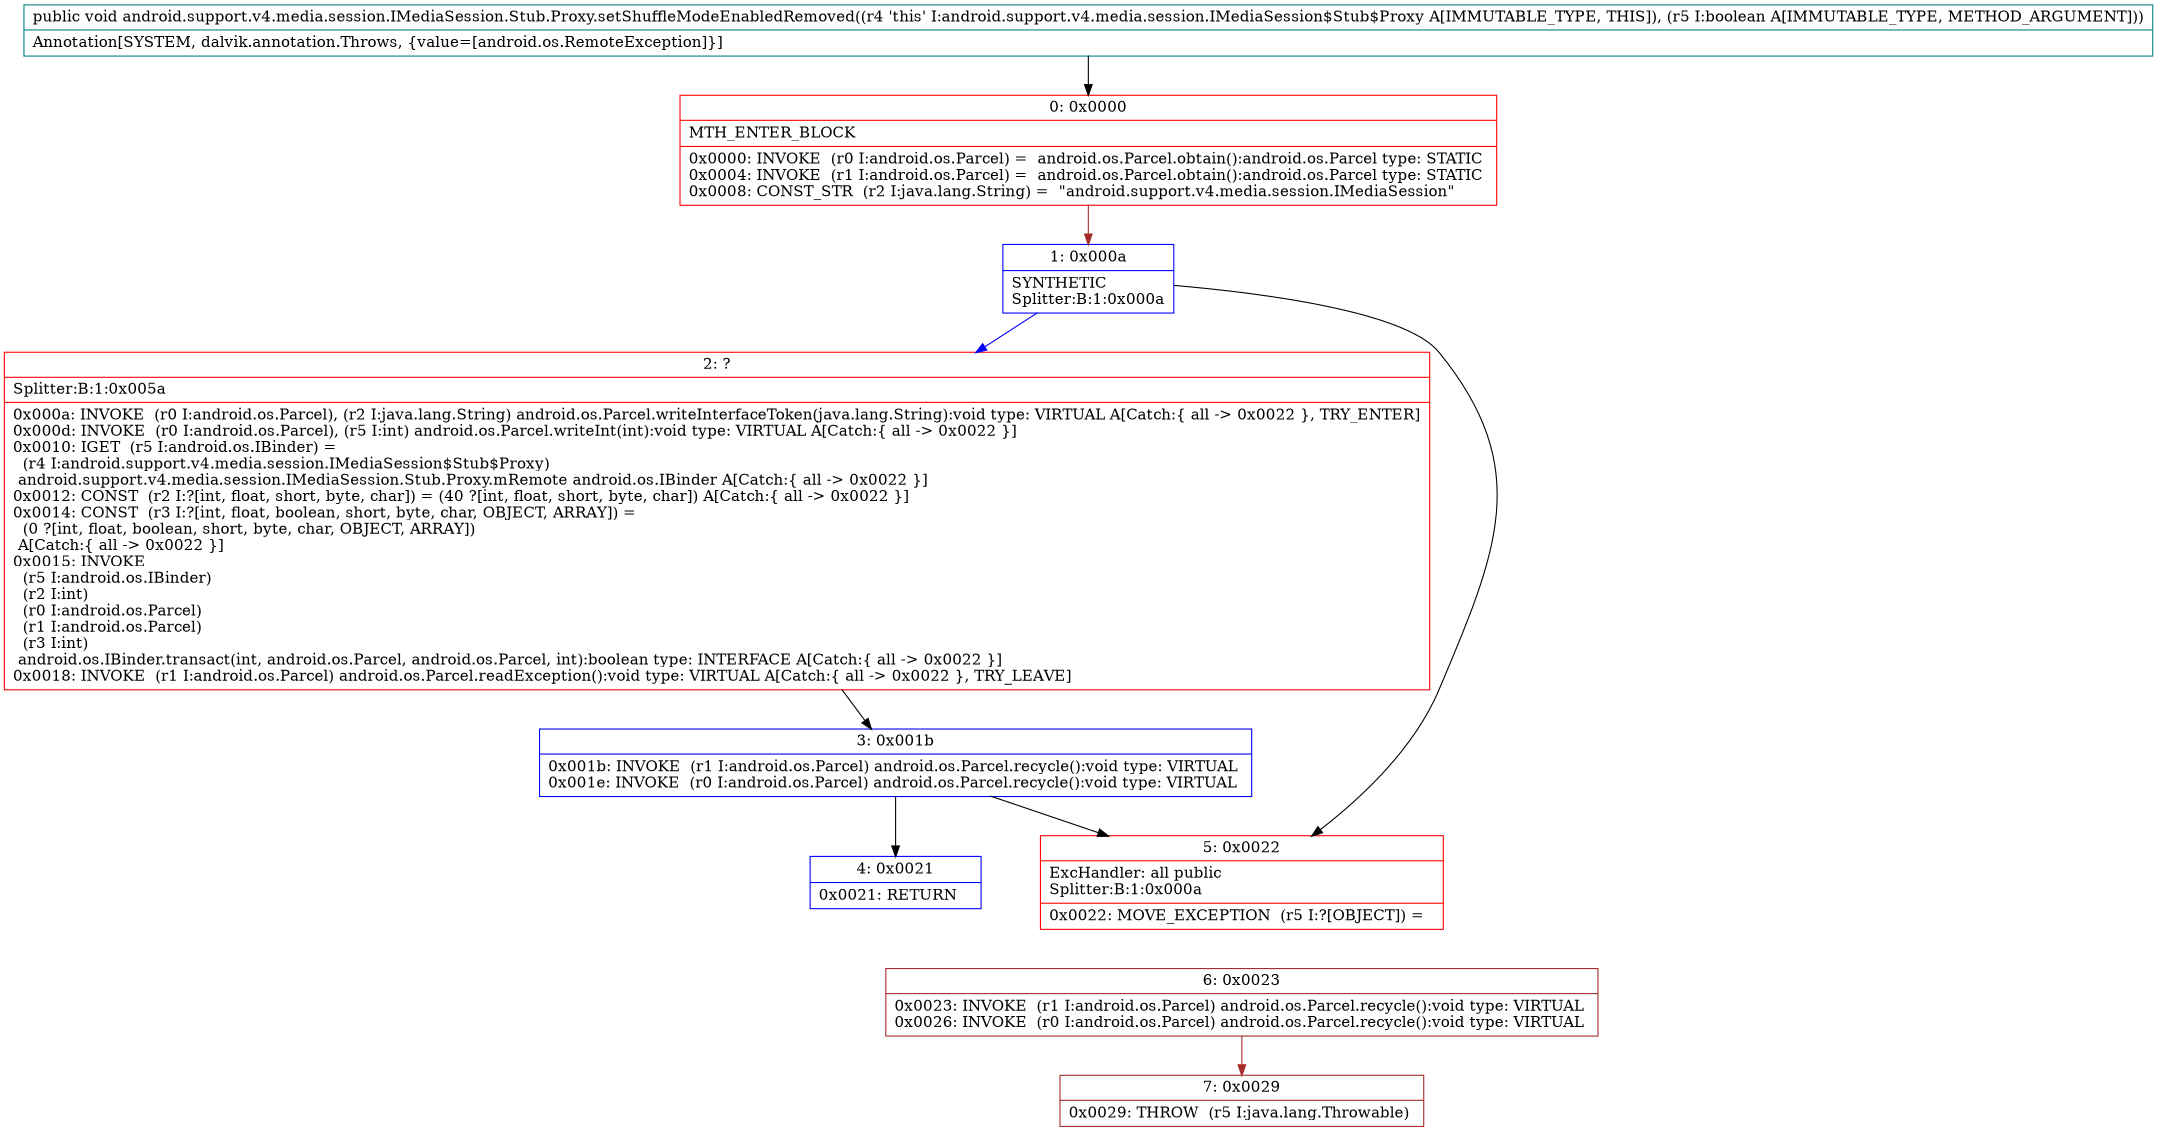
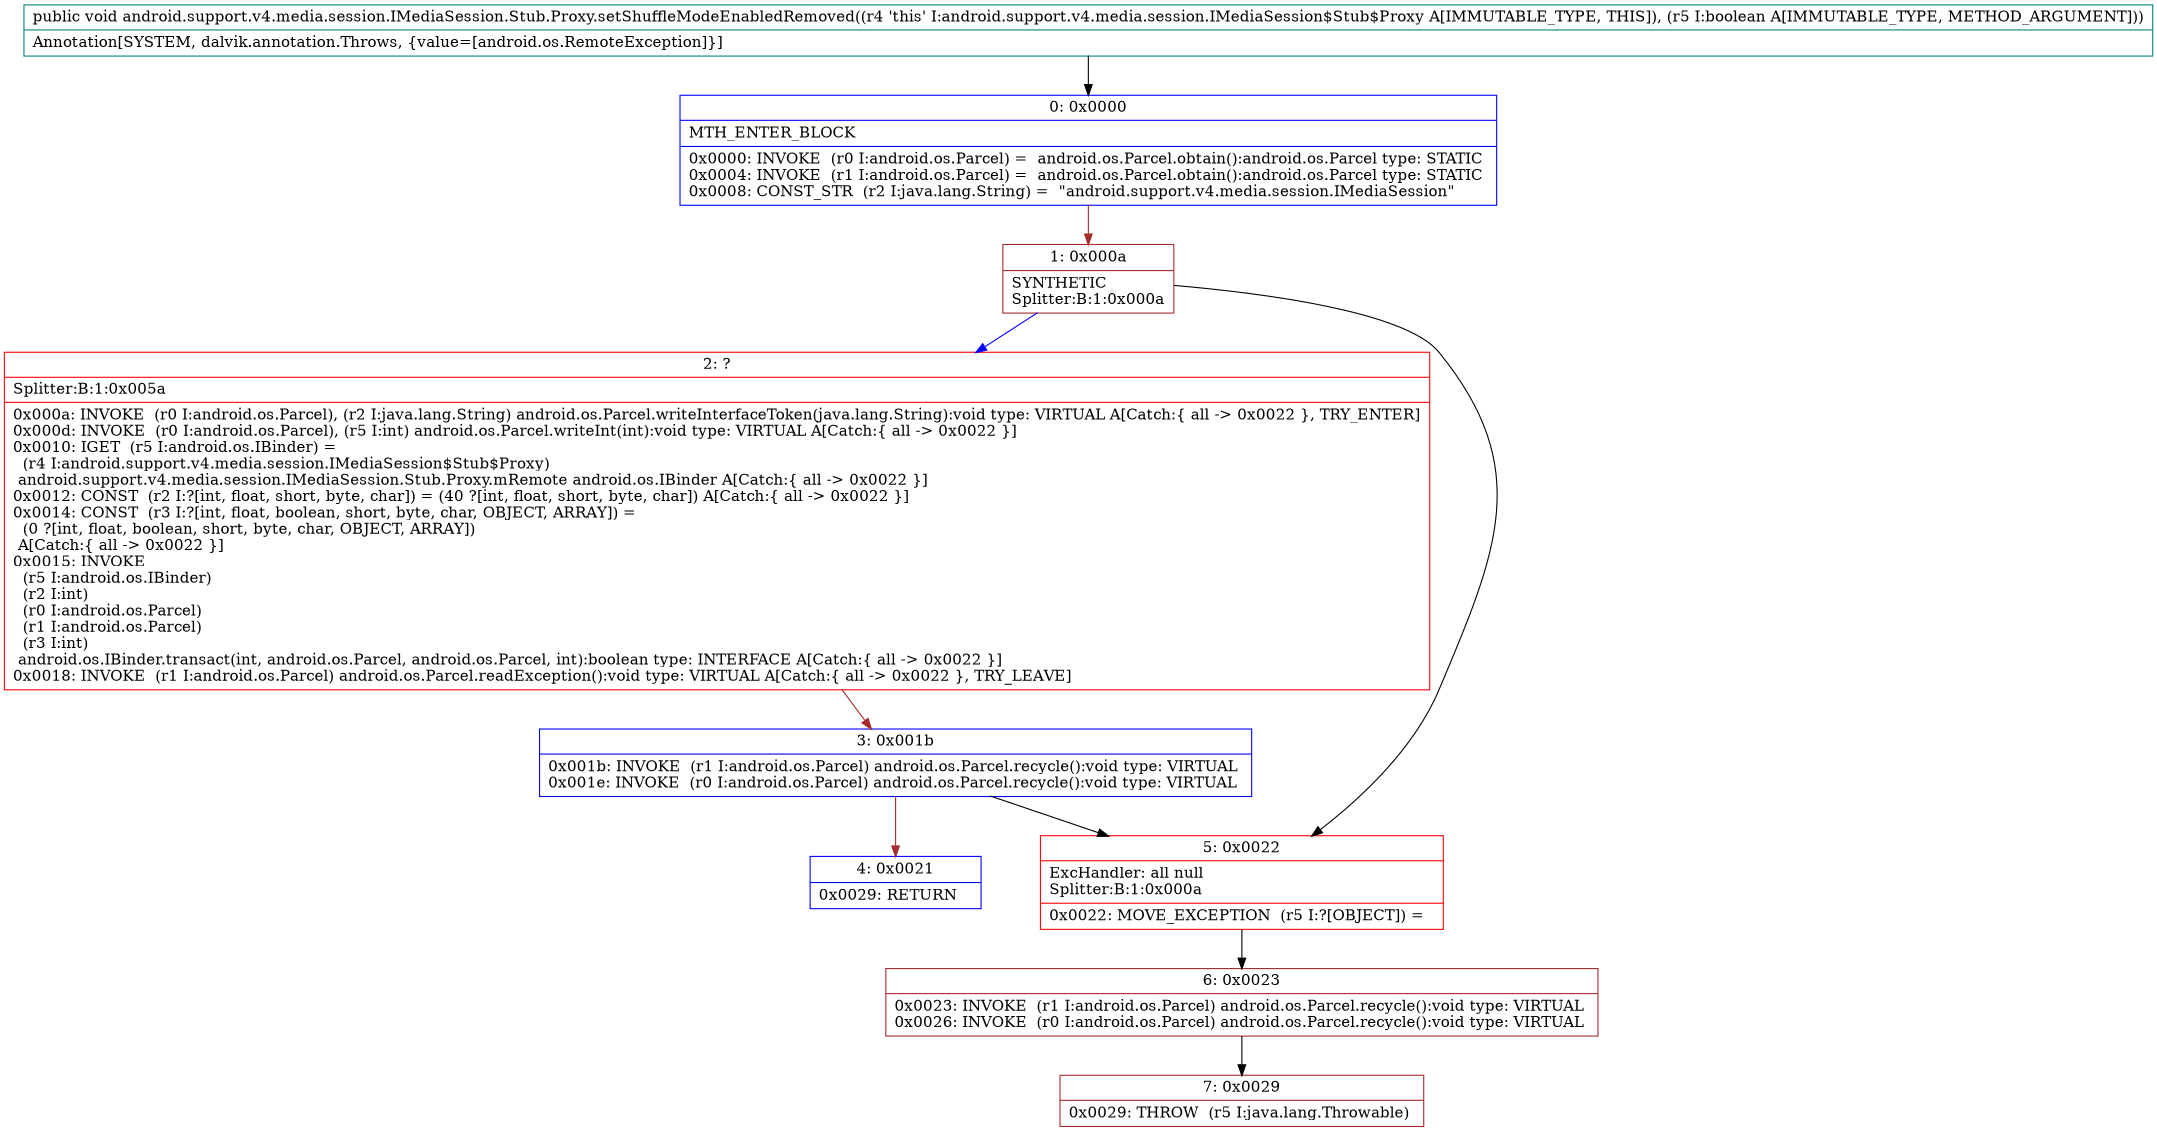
(1088, 150) -> (1088, 150)
(1088, 279) -> (1088, 279)
(853, 705) -> (853, 705)
(896, 821) -> (896, 821)
(1136, 873) -> (1126, 873)
(896, 895) -> (896, 895)
none -> (1242, 944)
(1242, 1050) -> (1242, 1050)
